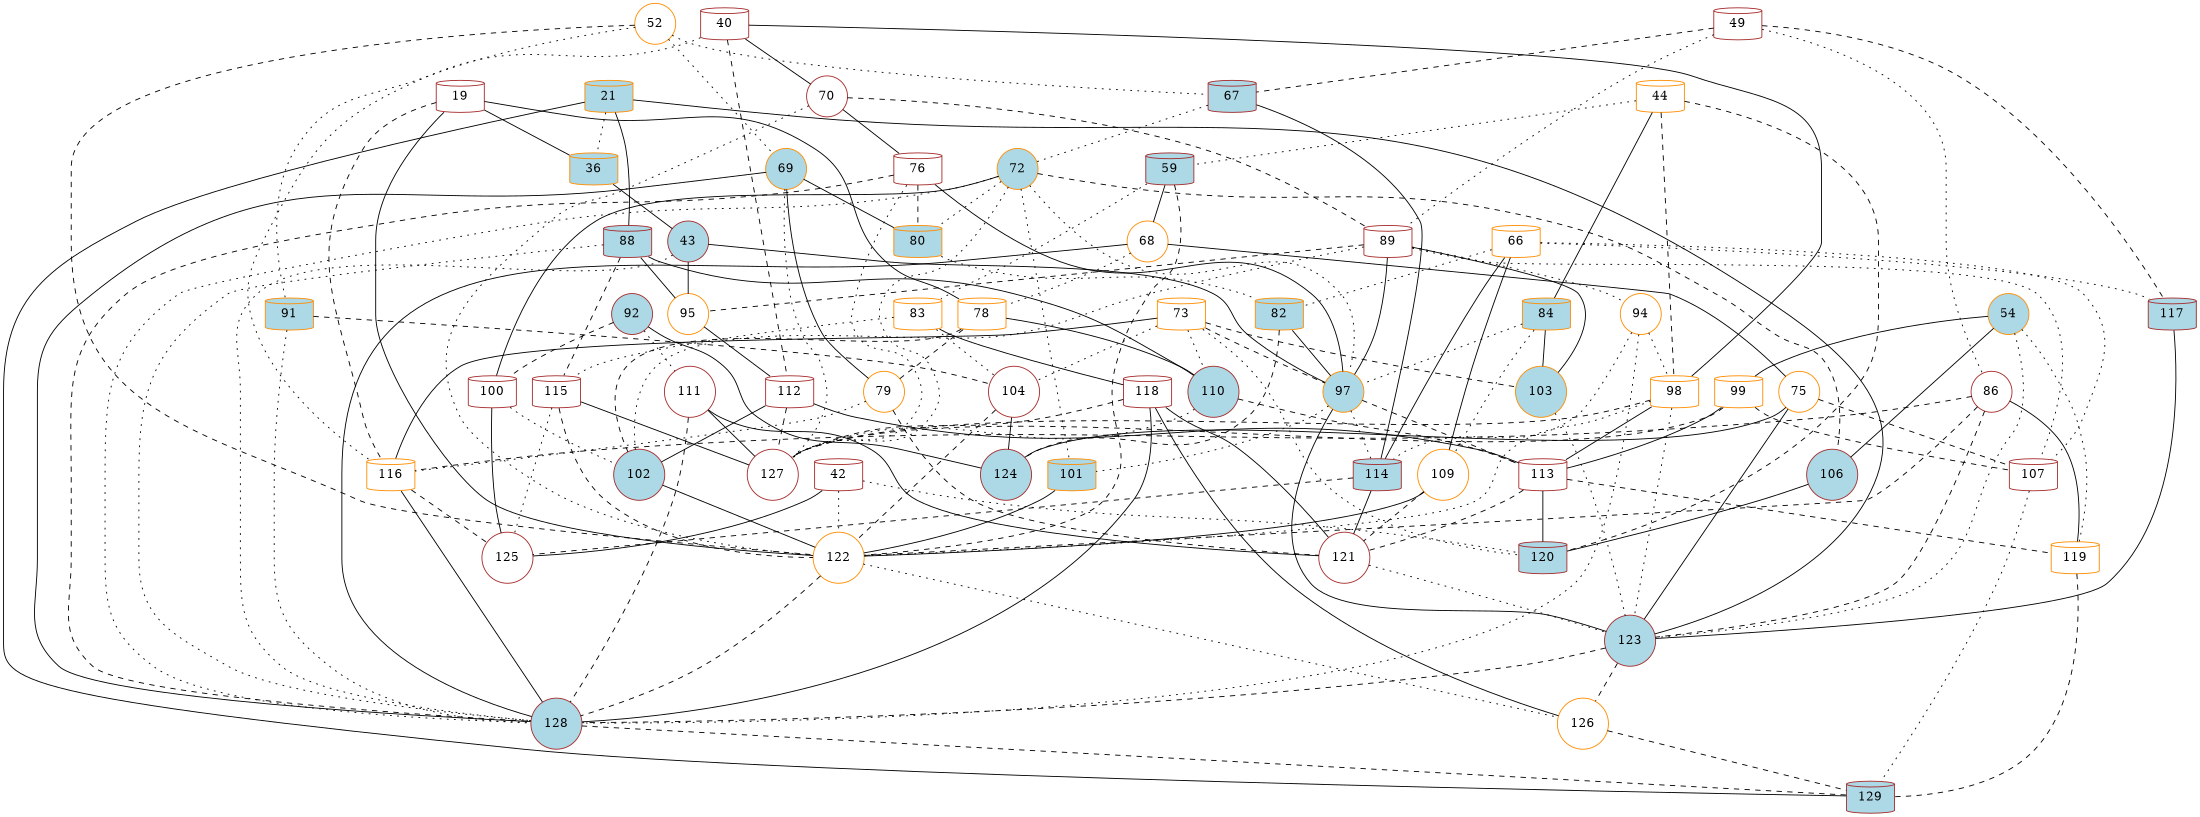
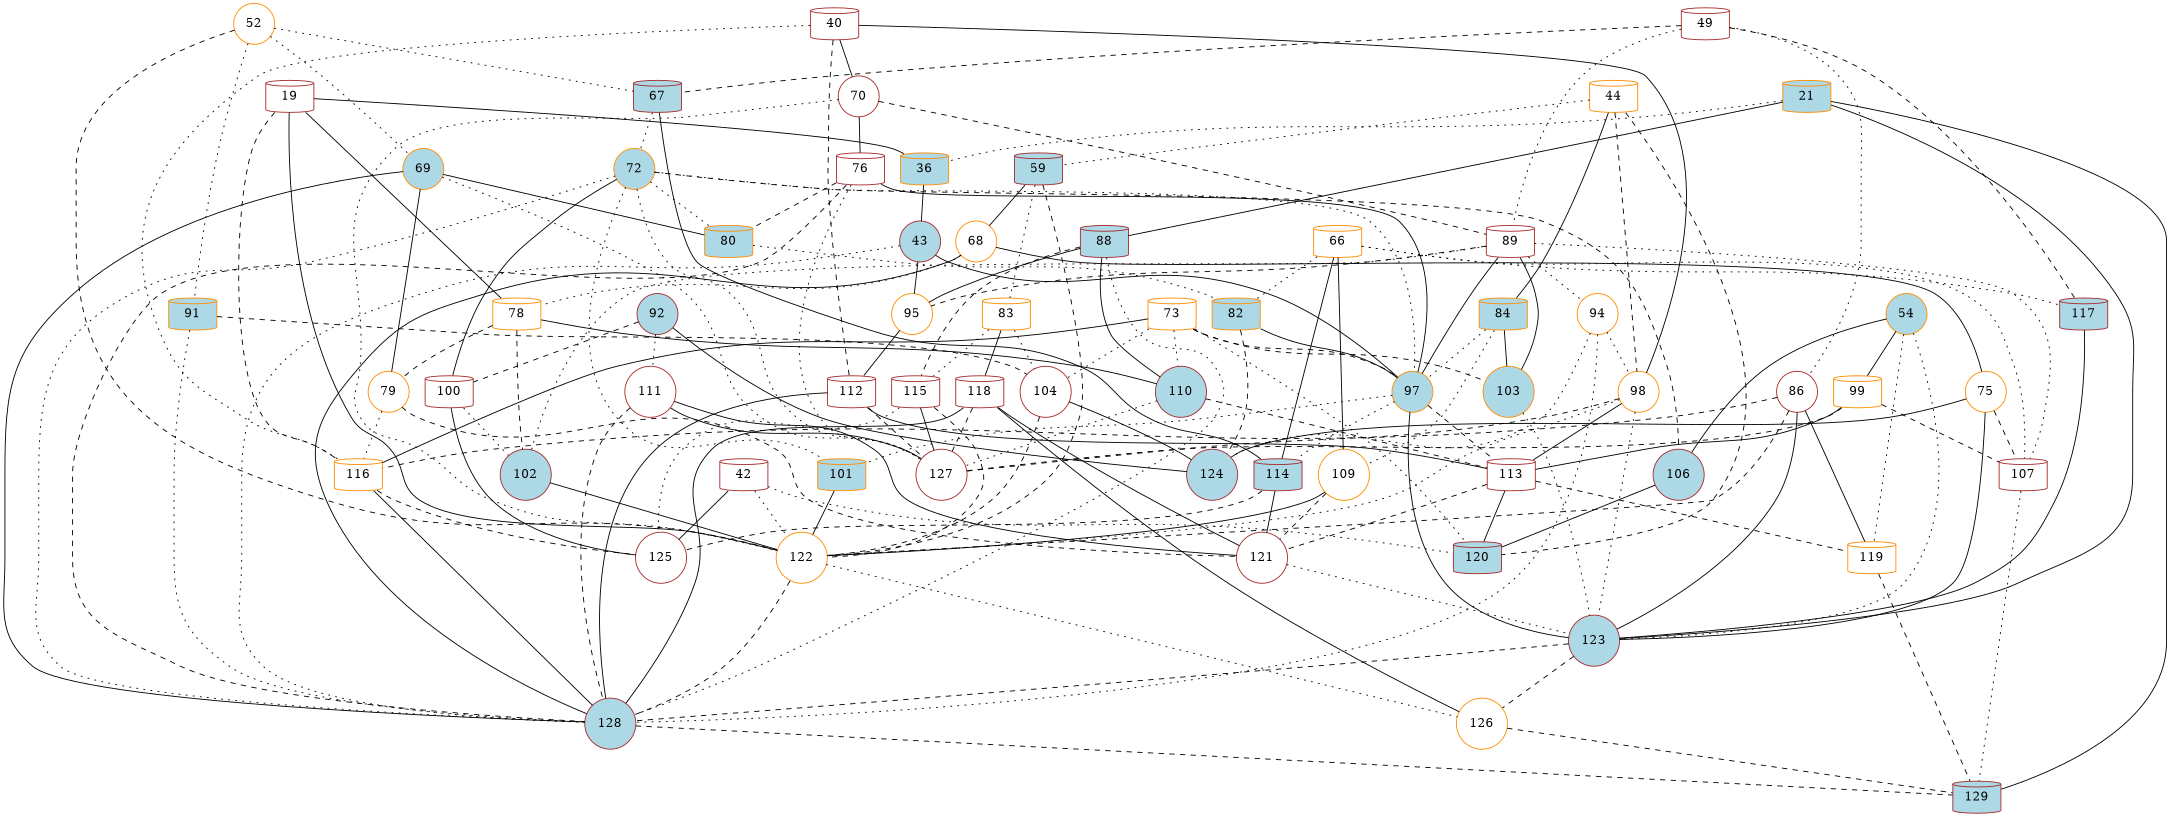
(1675, 392) -> (1639, 392)
(1585, 407) -> (1436, 447)
(713, 434) -> (632, 480)
(1872, 595) -> (1739, 545)
